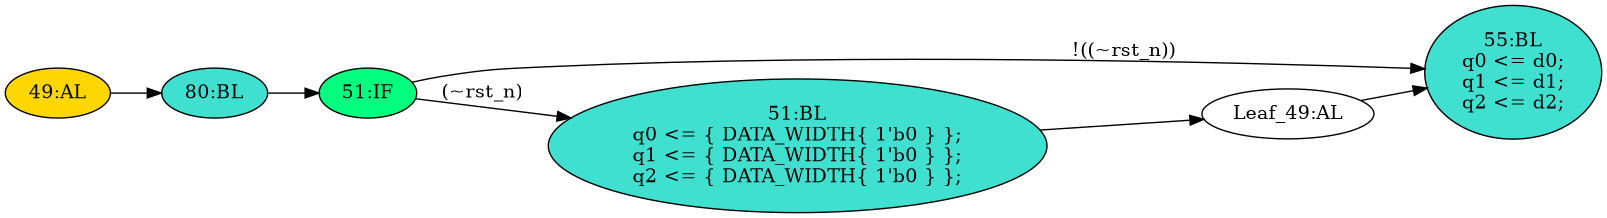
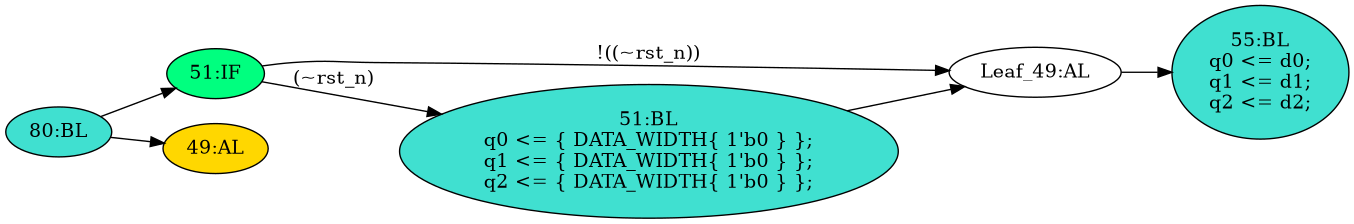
(911, 59) -> (599, 65)
(129, 93) -> (131, 140)
